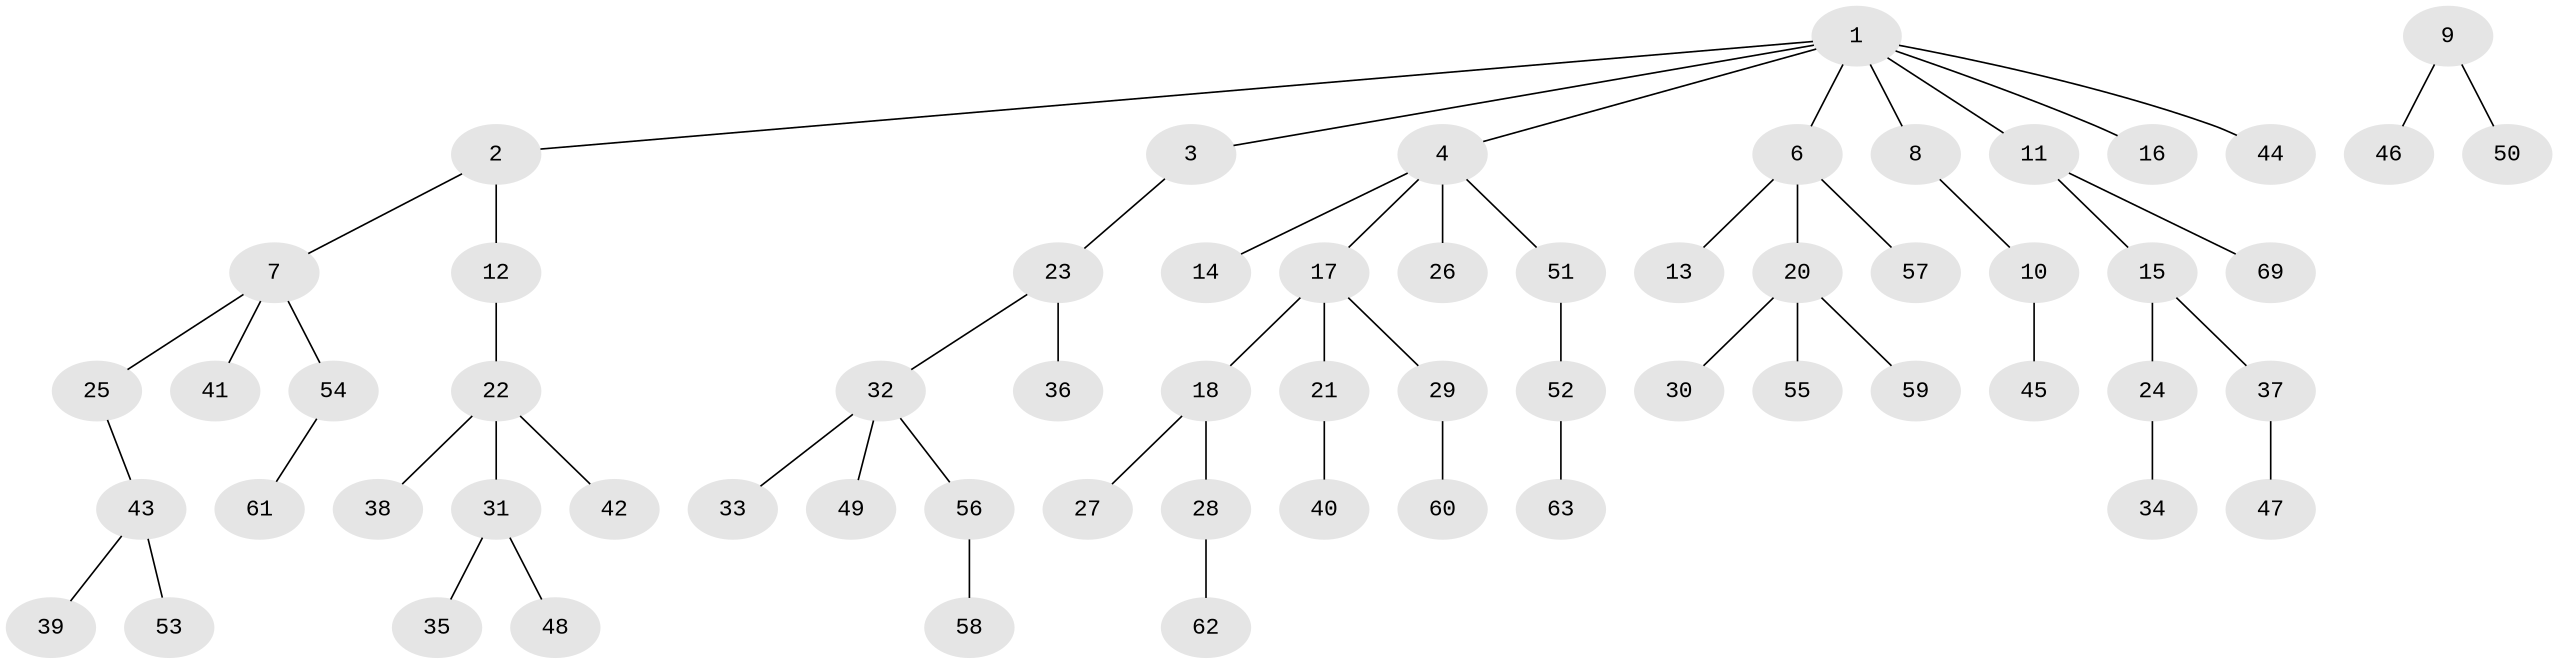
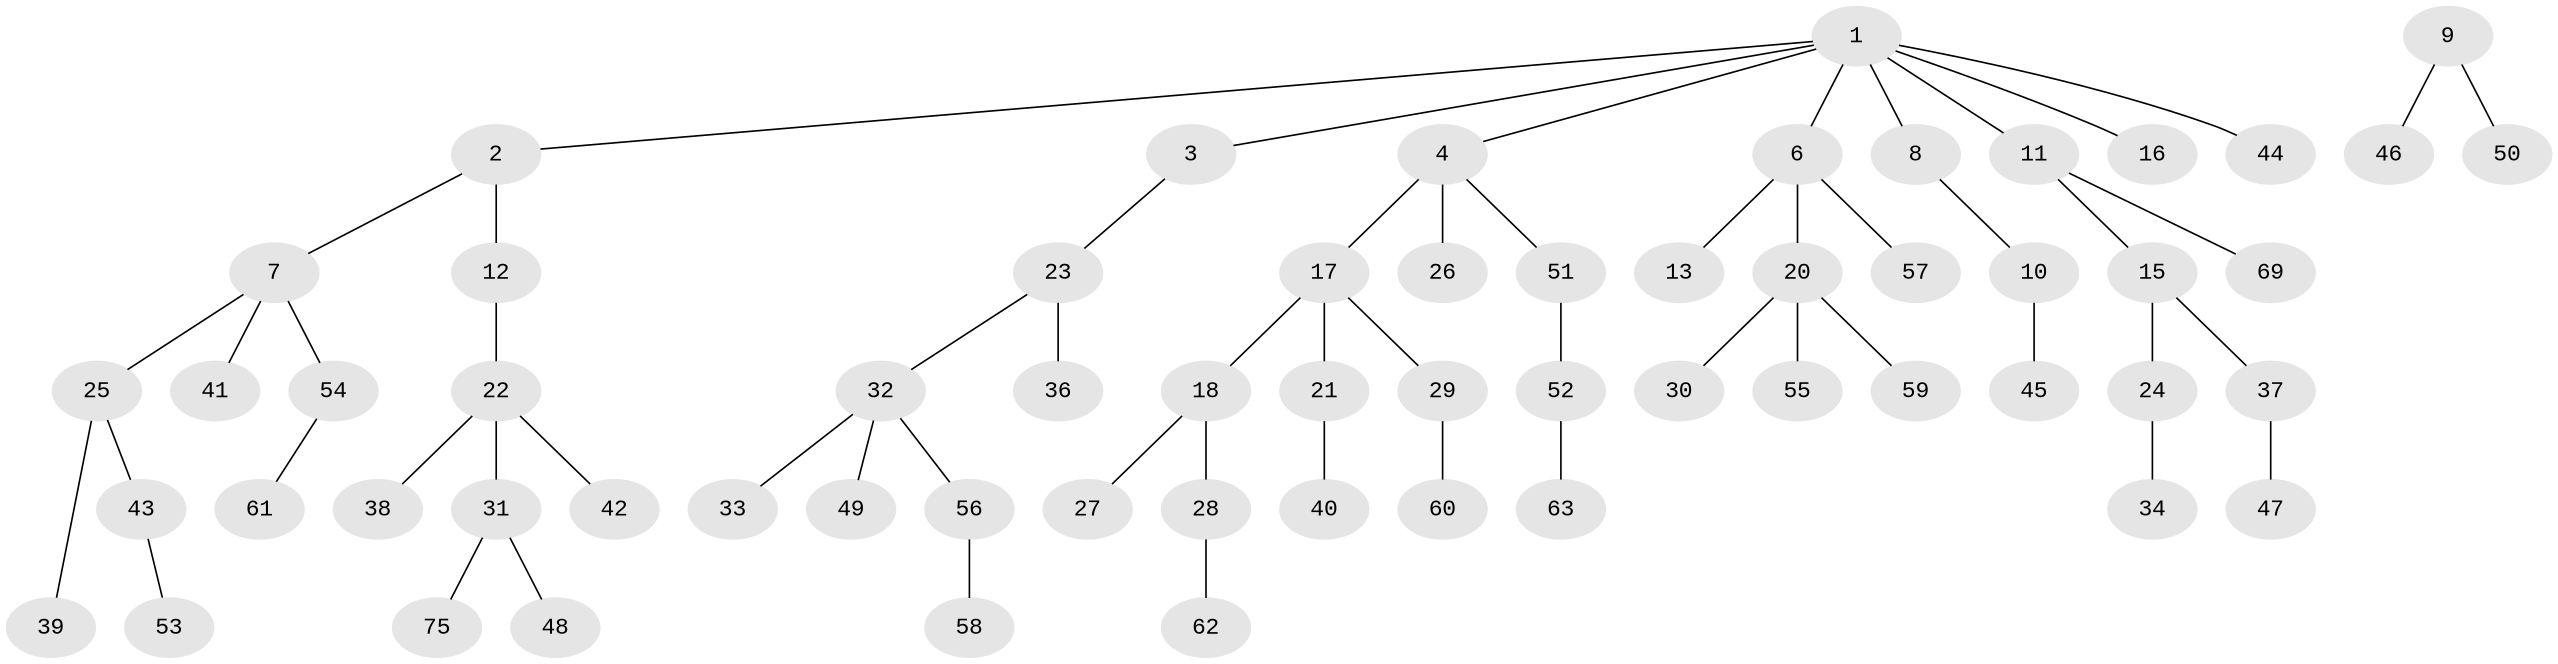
(1206, 273) -> none
(96, 569) -> (74, 509)
(437, 628) -> (437, 628)
